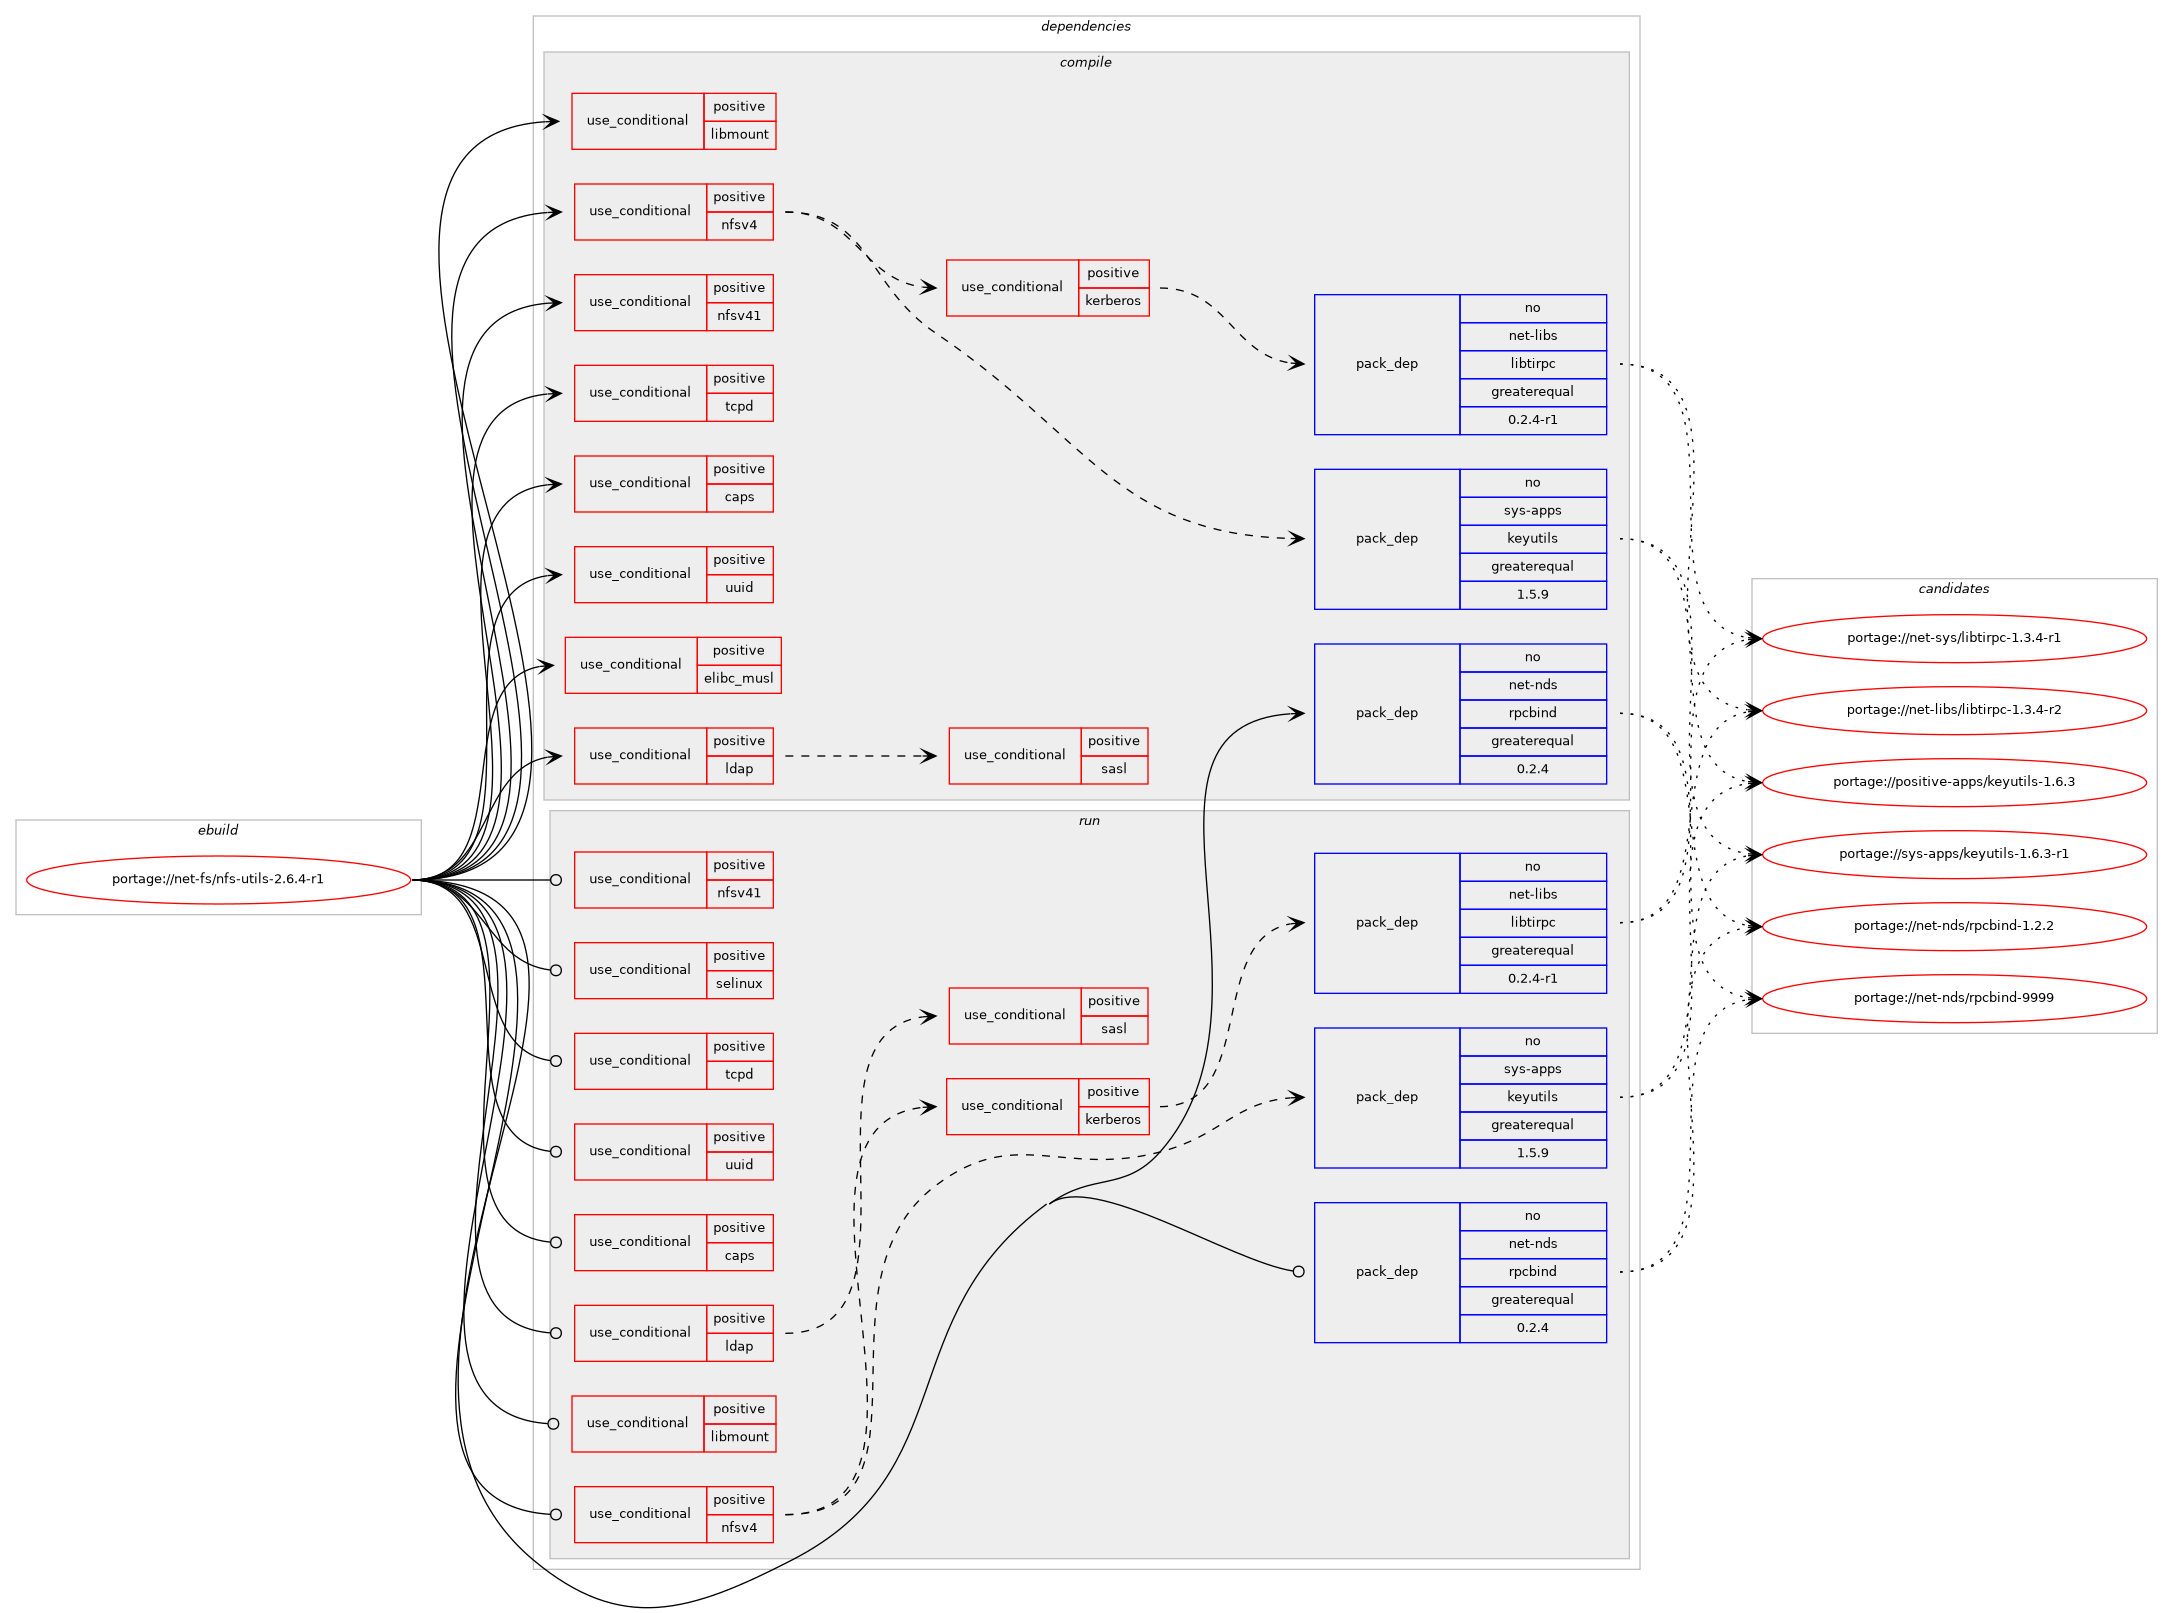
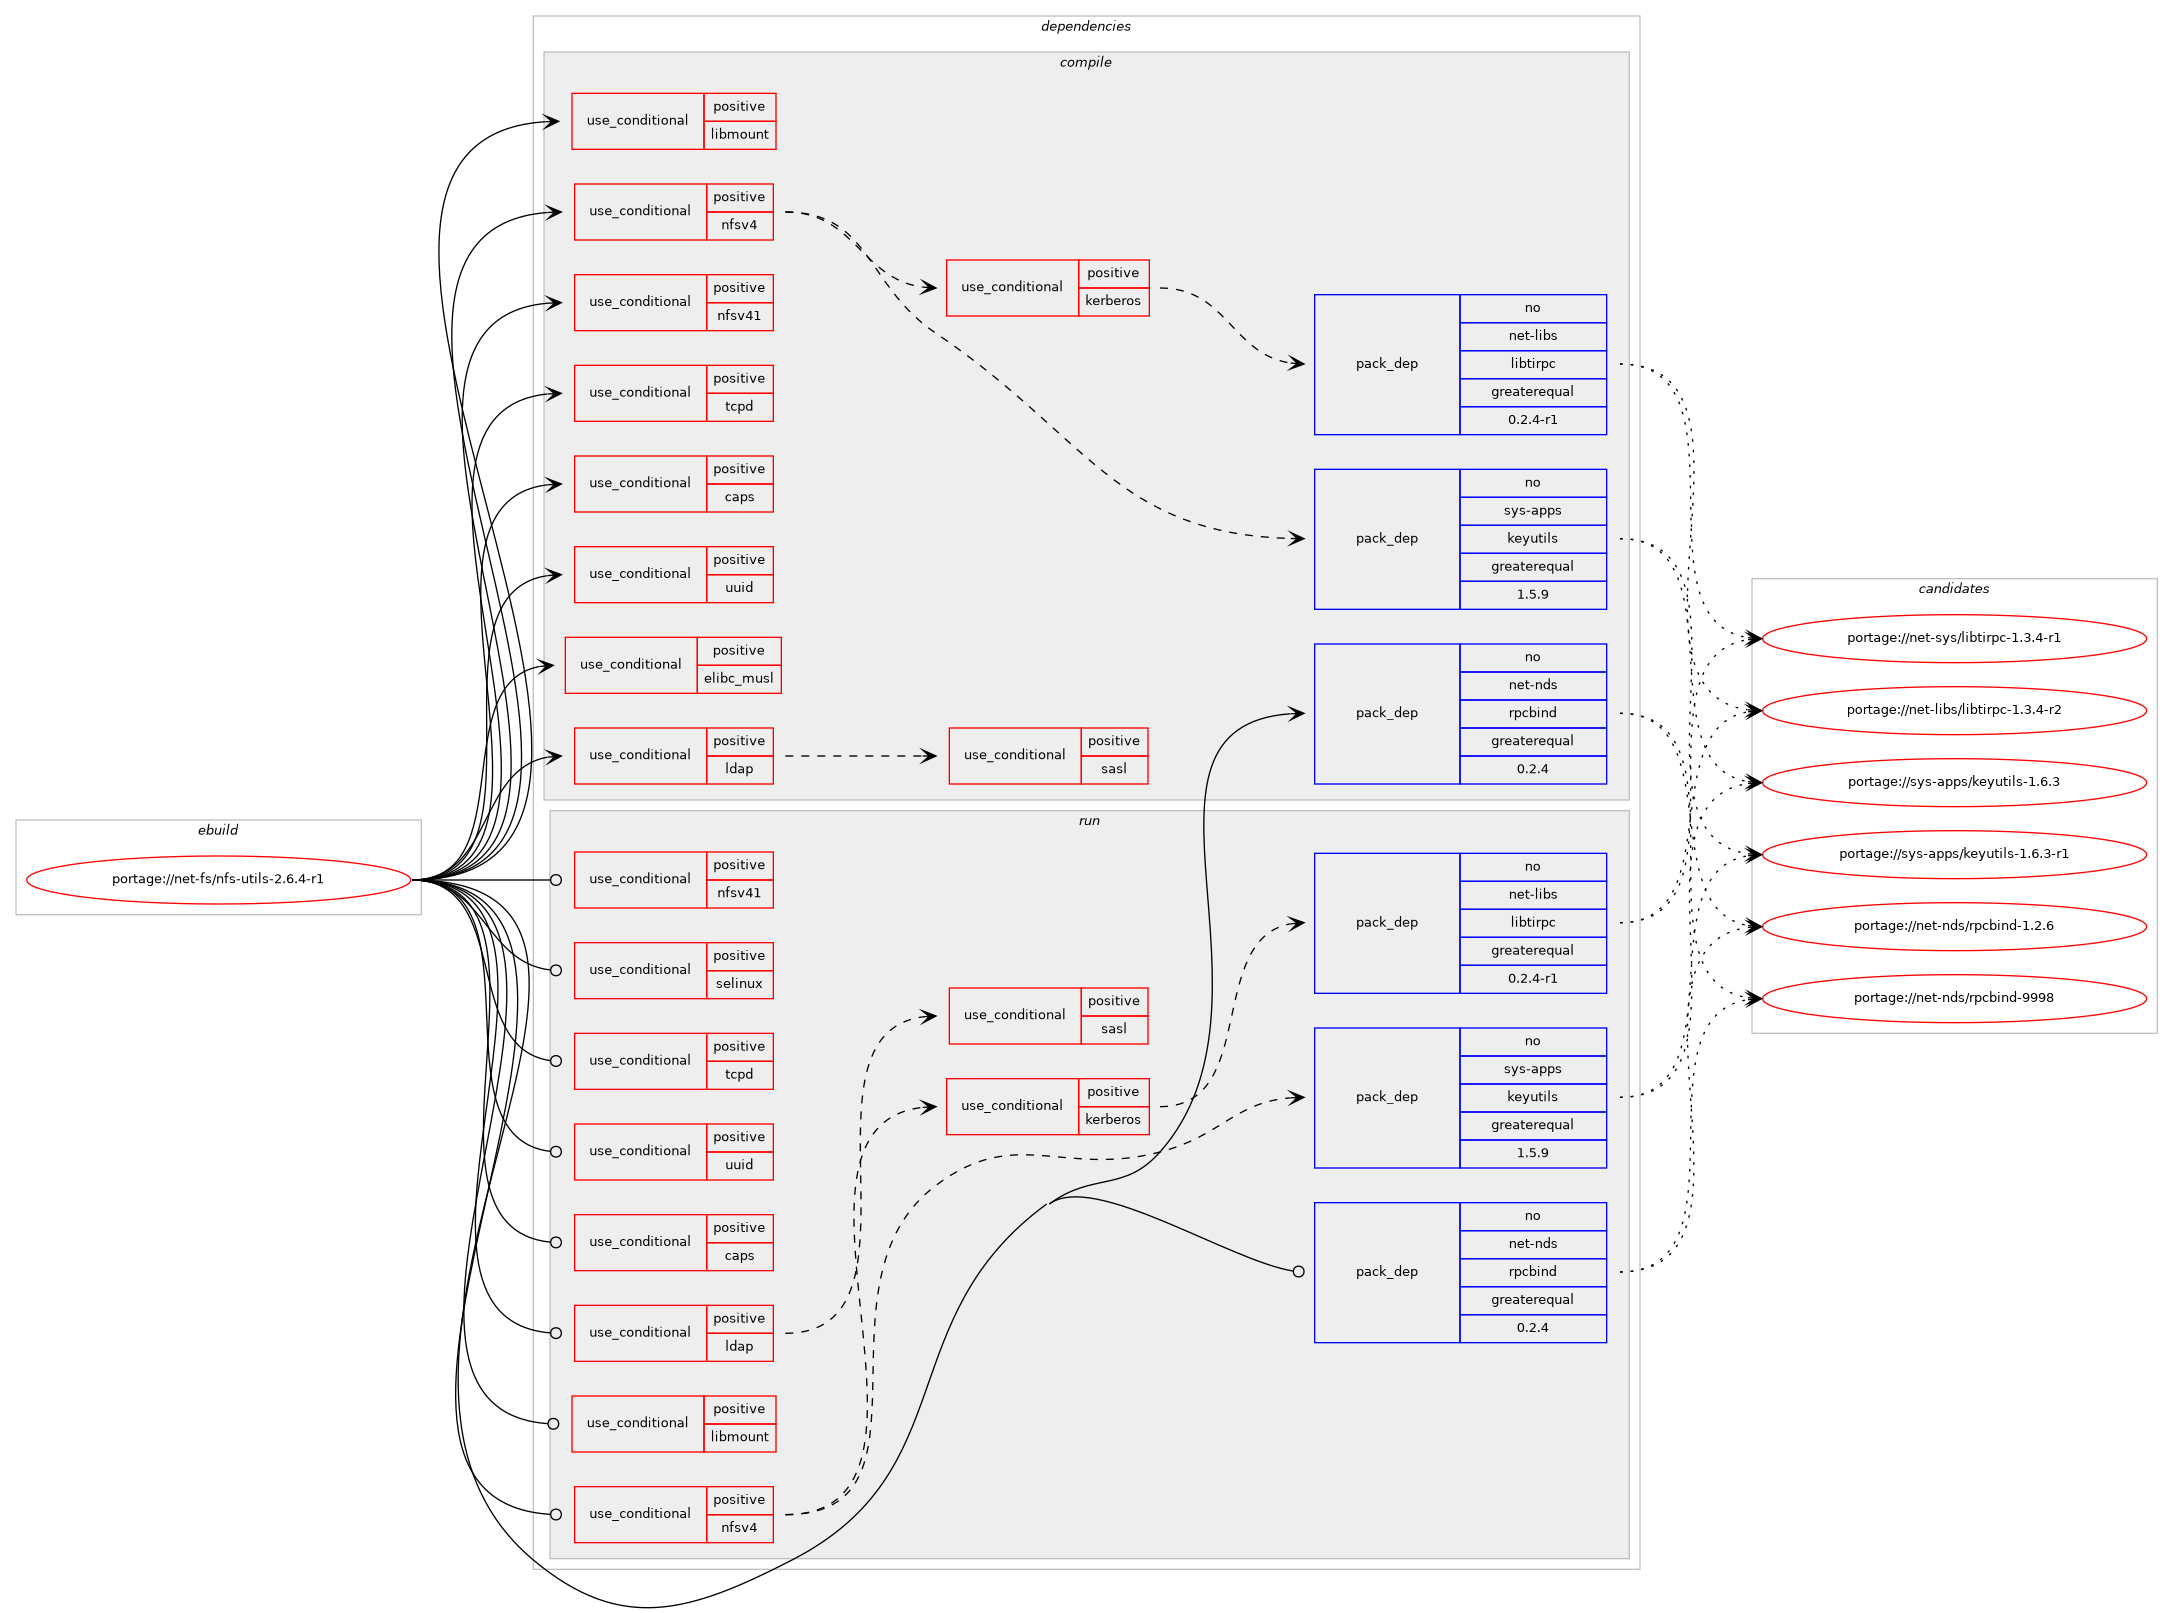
(1955, 783) -> (1955, 783)
(1955, 927) -> (1955, 927)
(1955, 999) -> (1955, 999)
